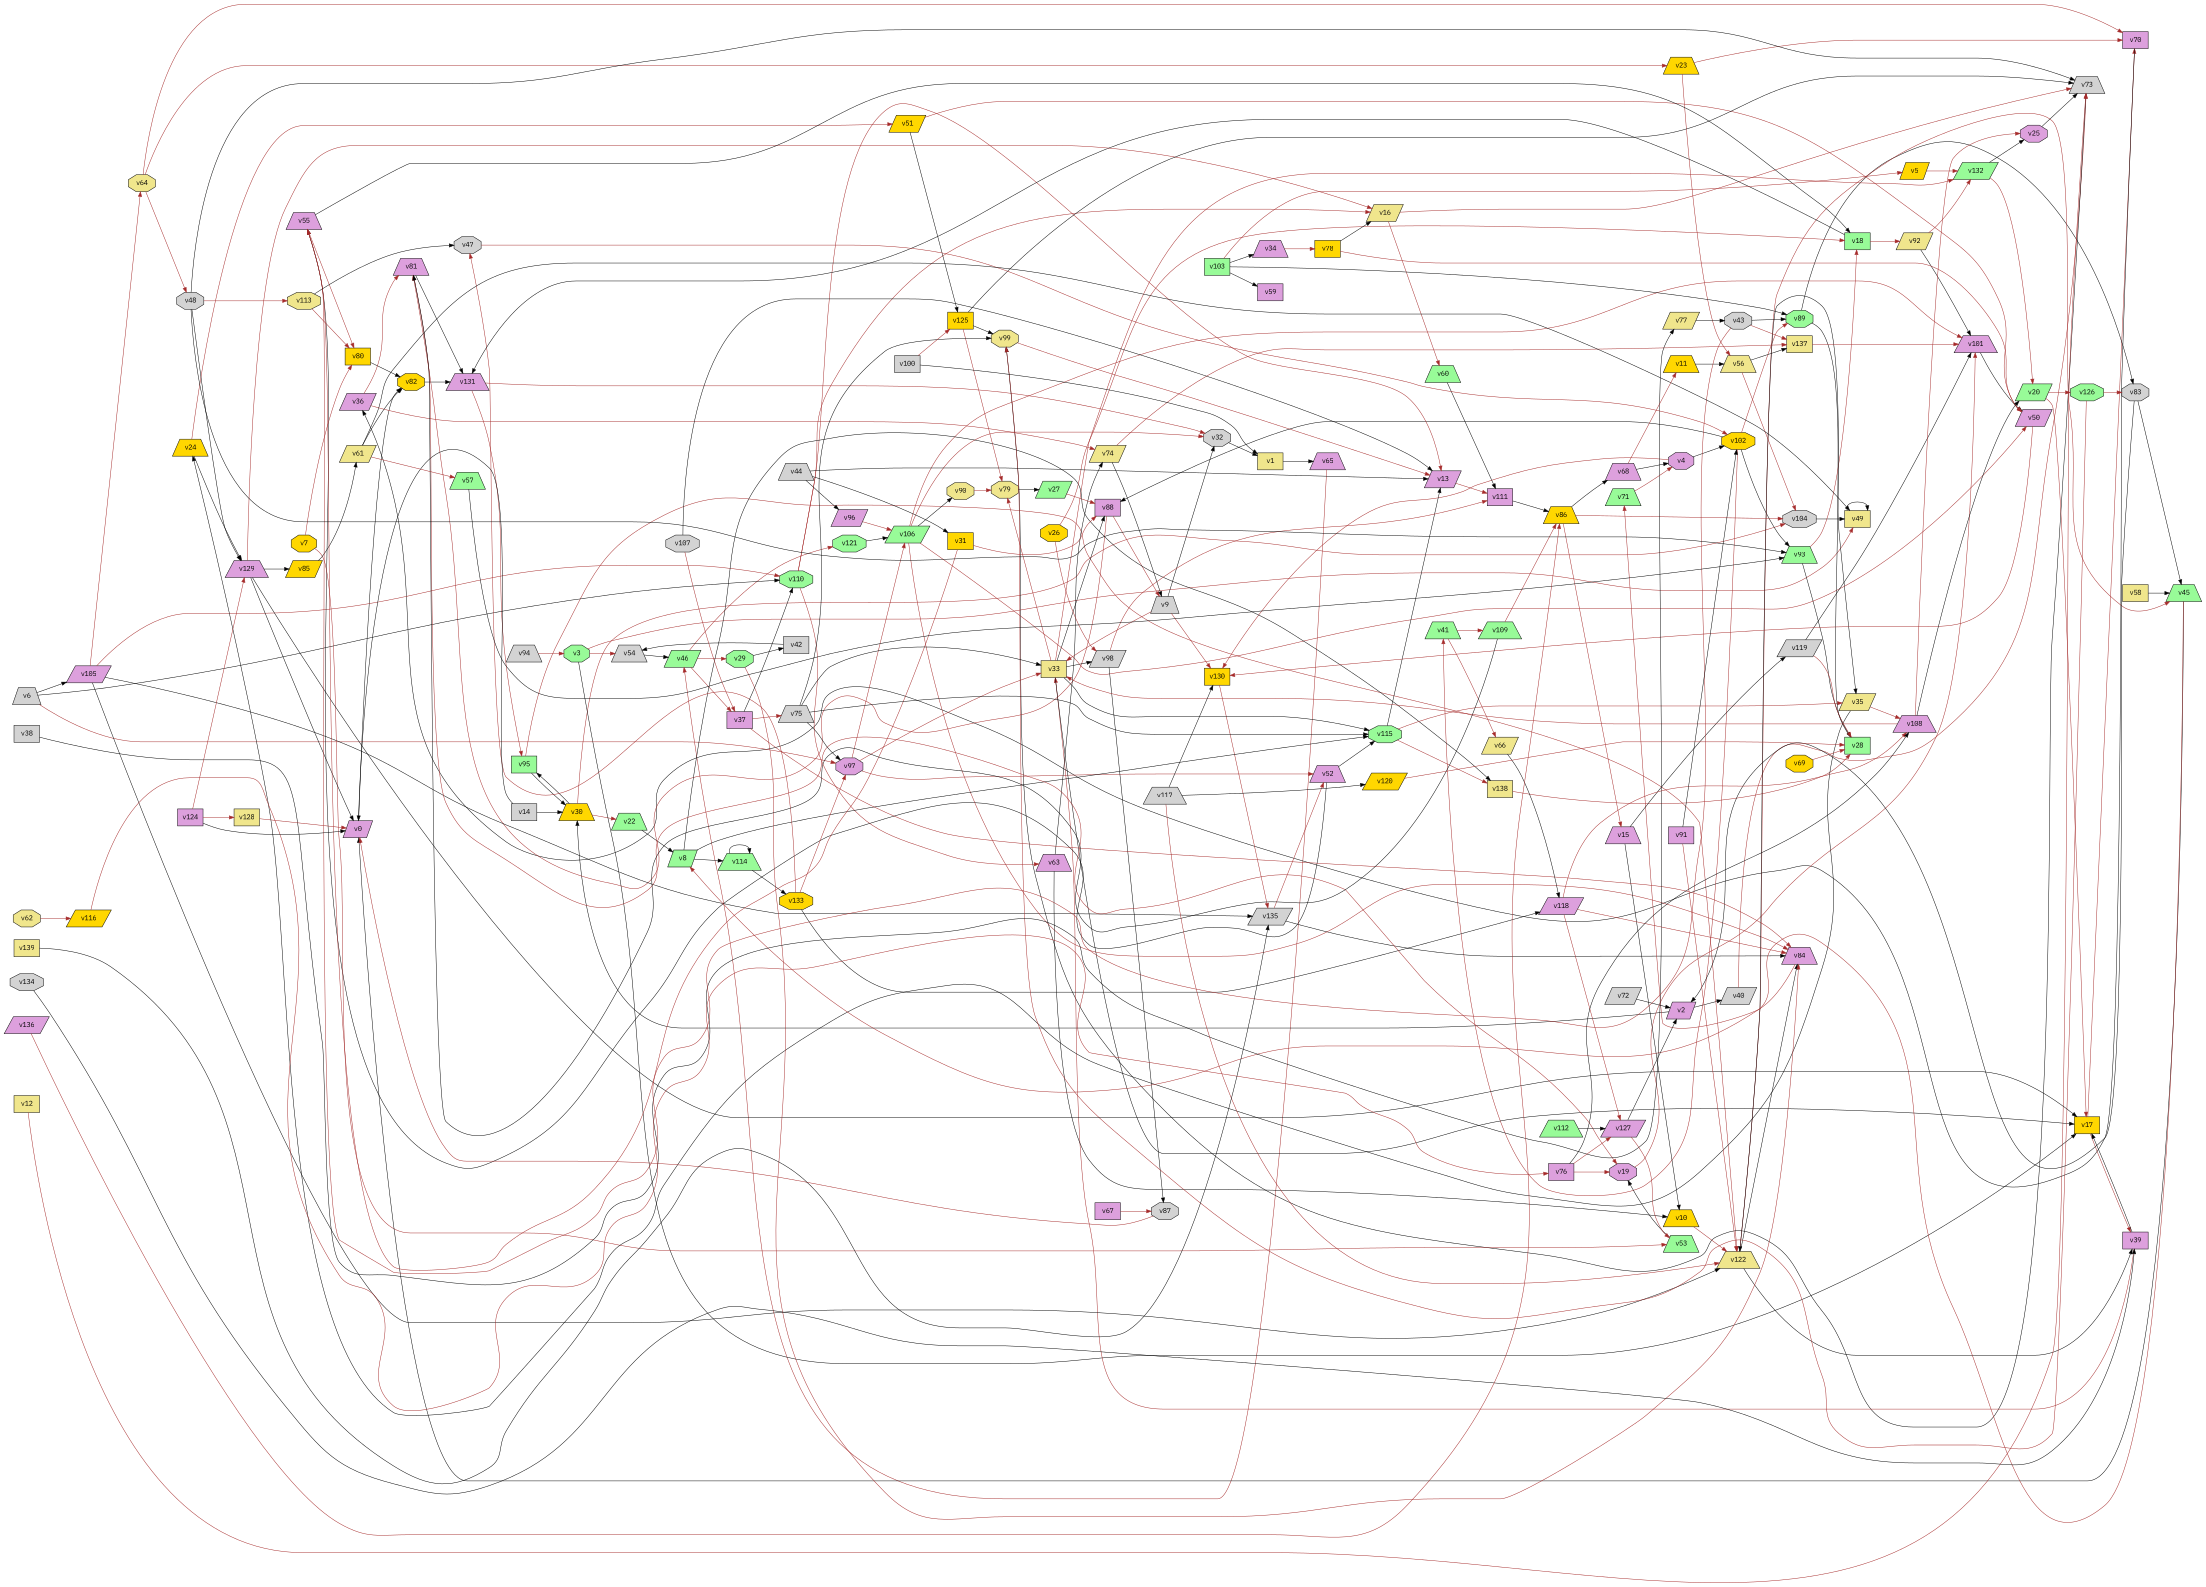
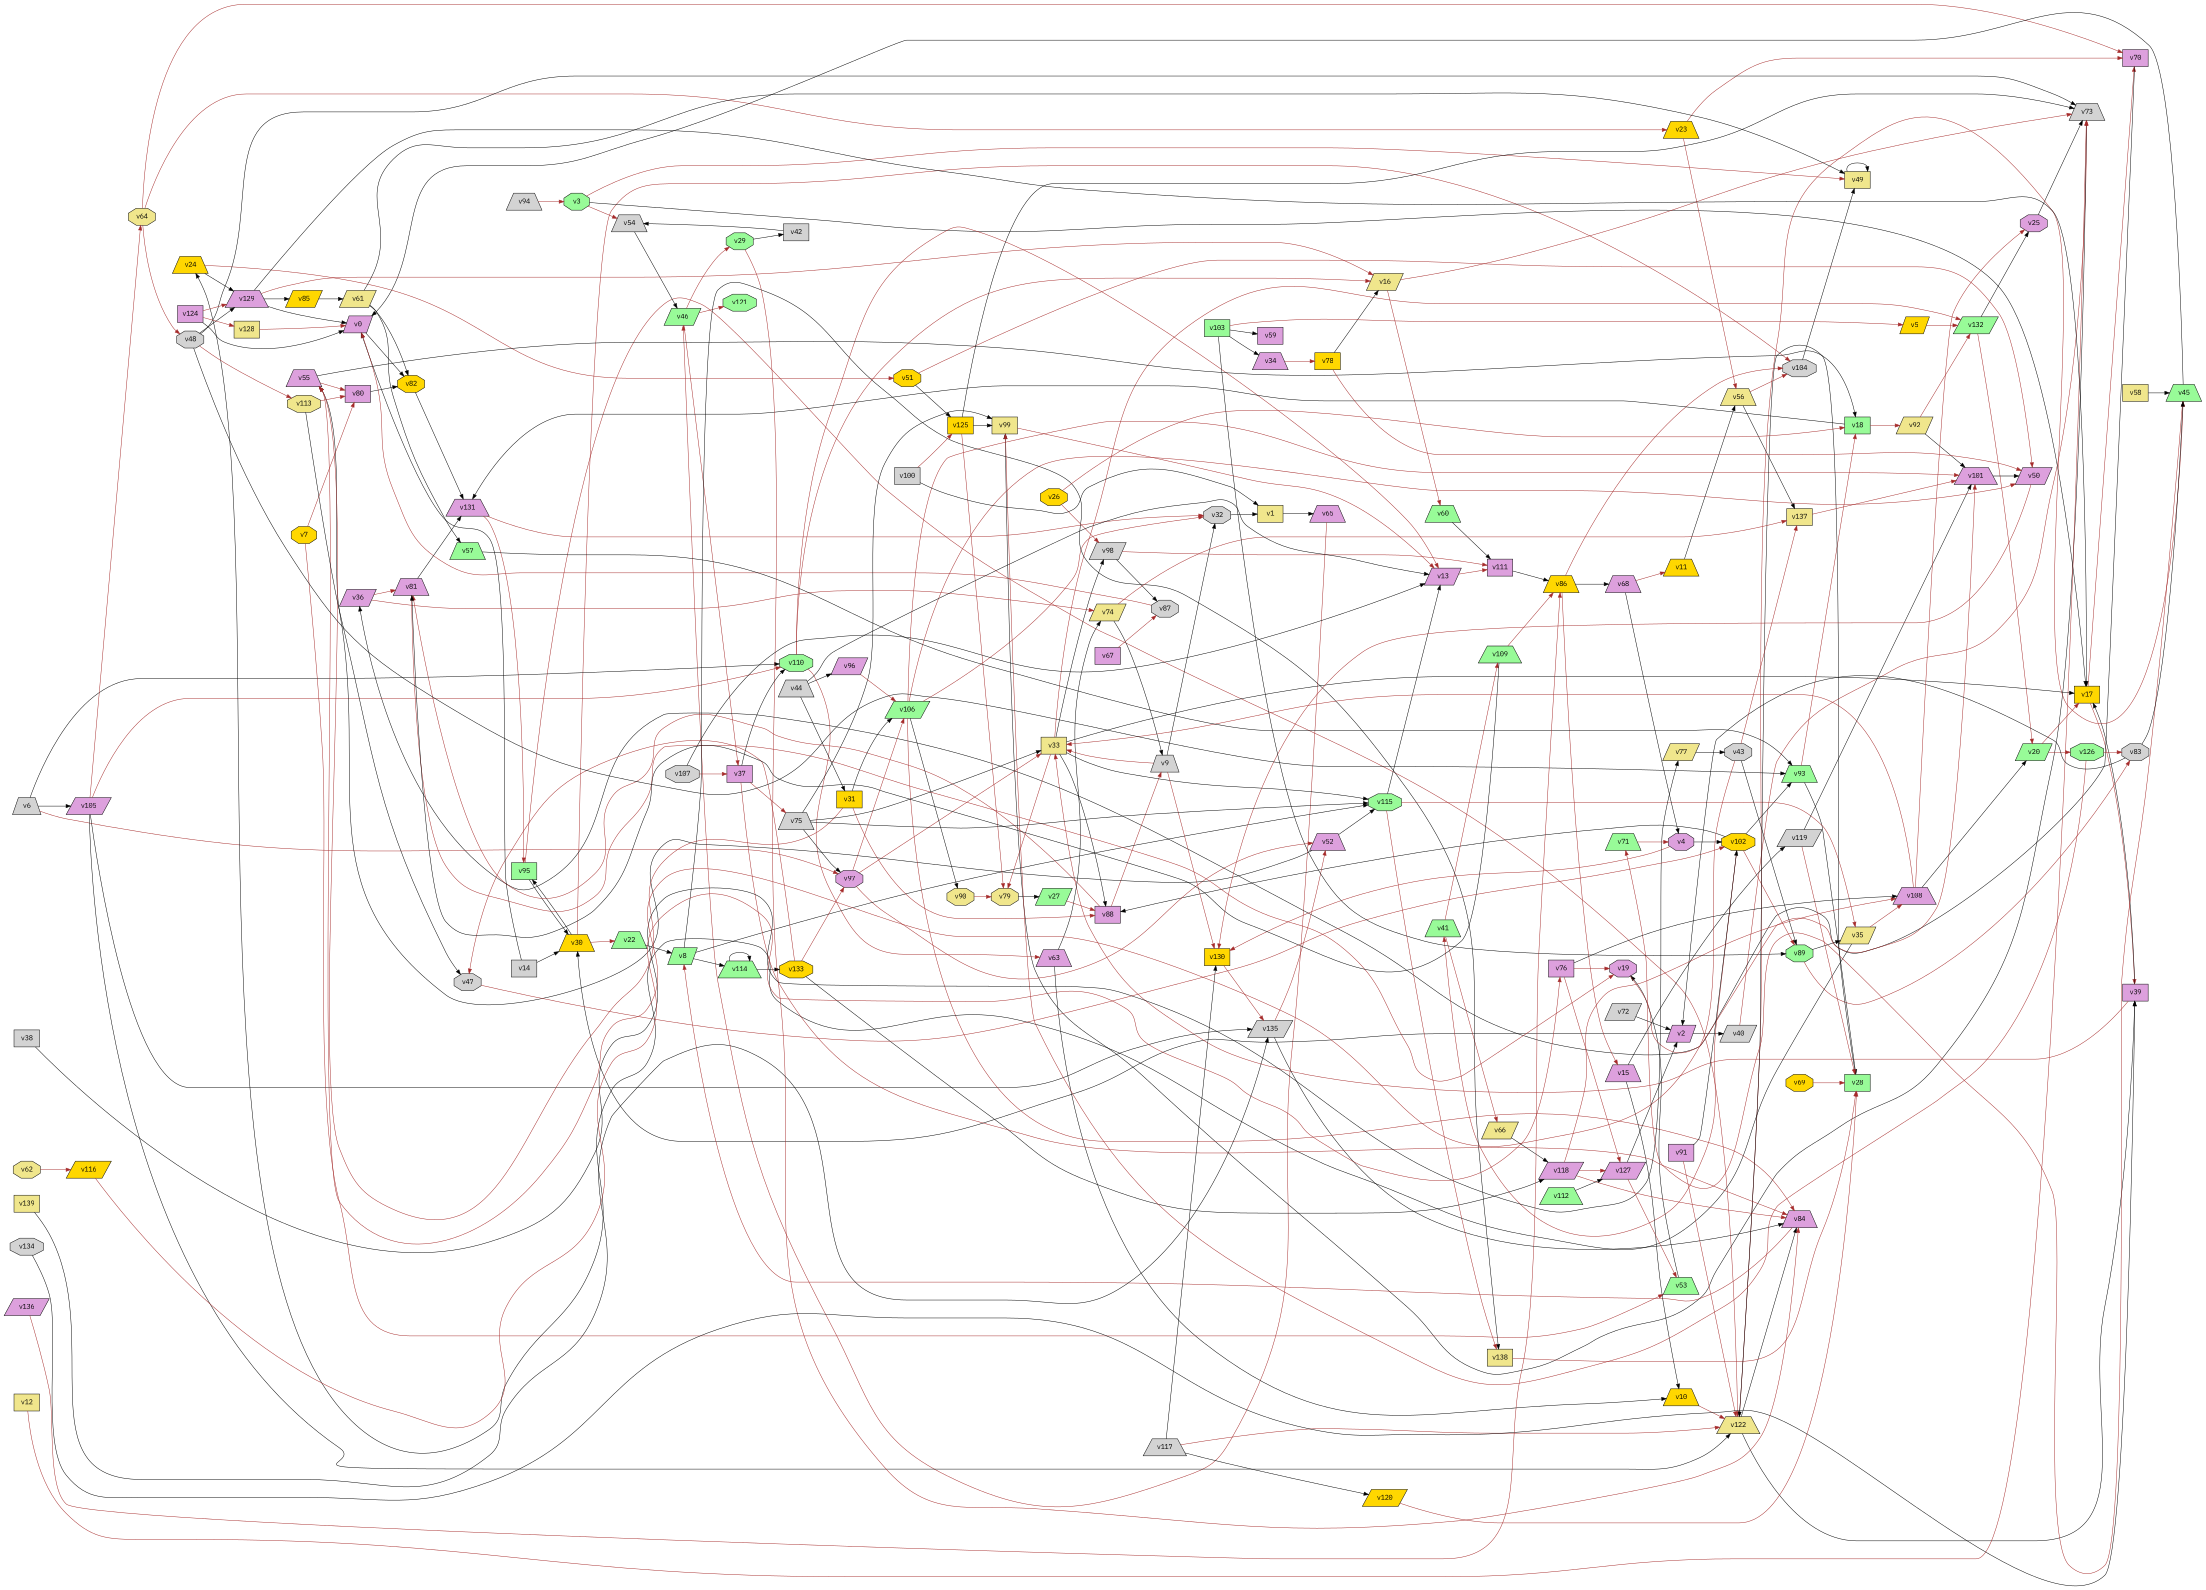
(907, 124) -> (907, 378)
(1985, 151) -> (1985, 932)
(1005, 339) -> (1005, 425)
(358, 357) -> (358, 394)
(411, 467) -> (402, 425)
(874, 540) -> (866, 756)
